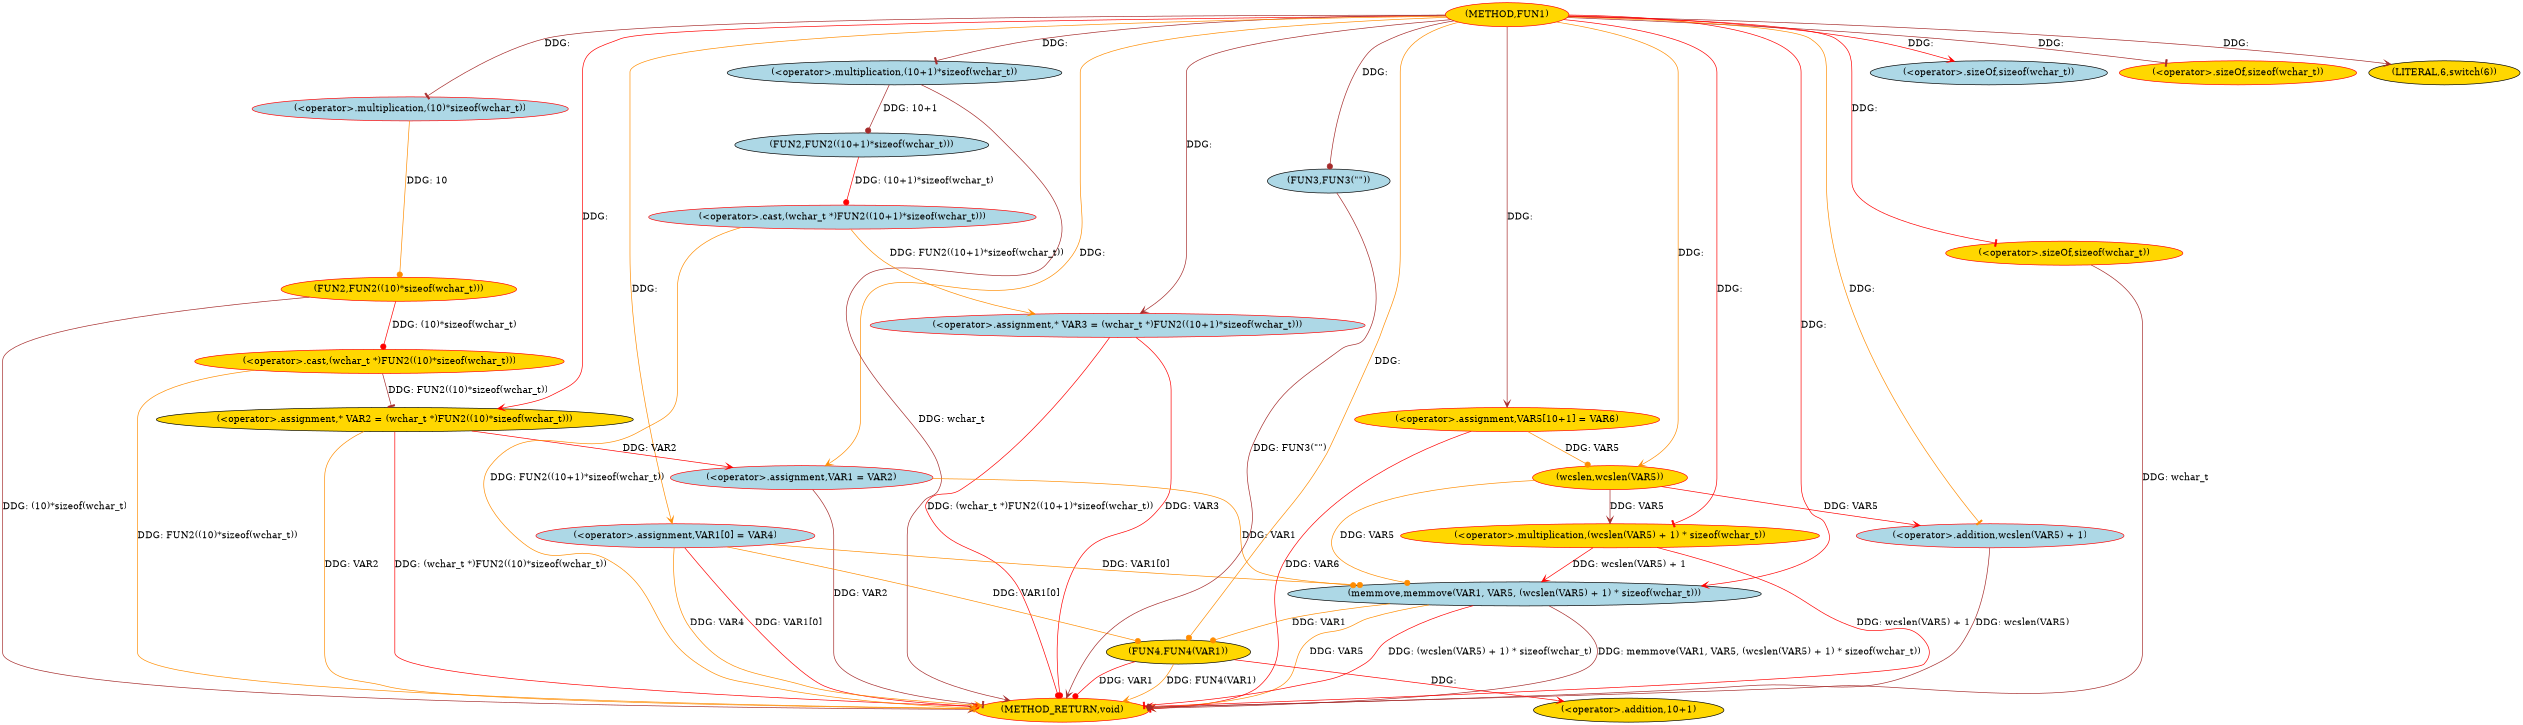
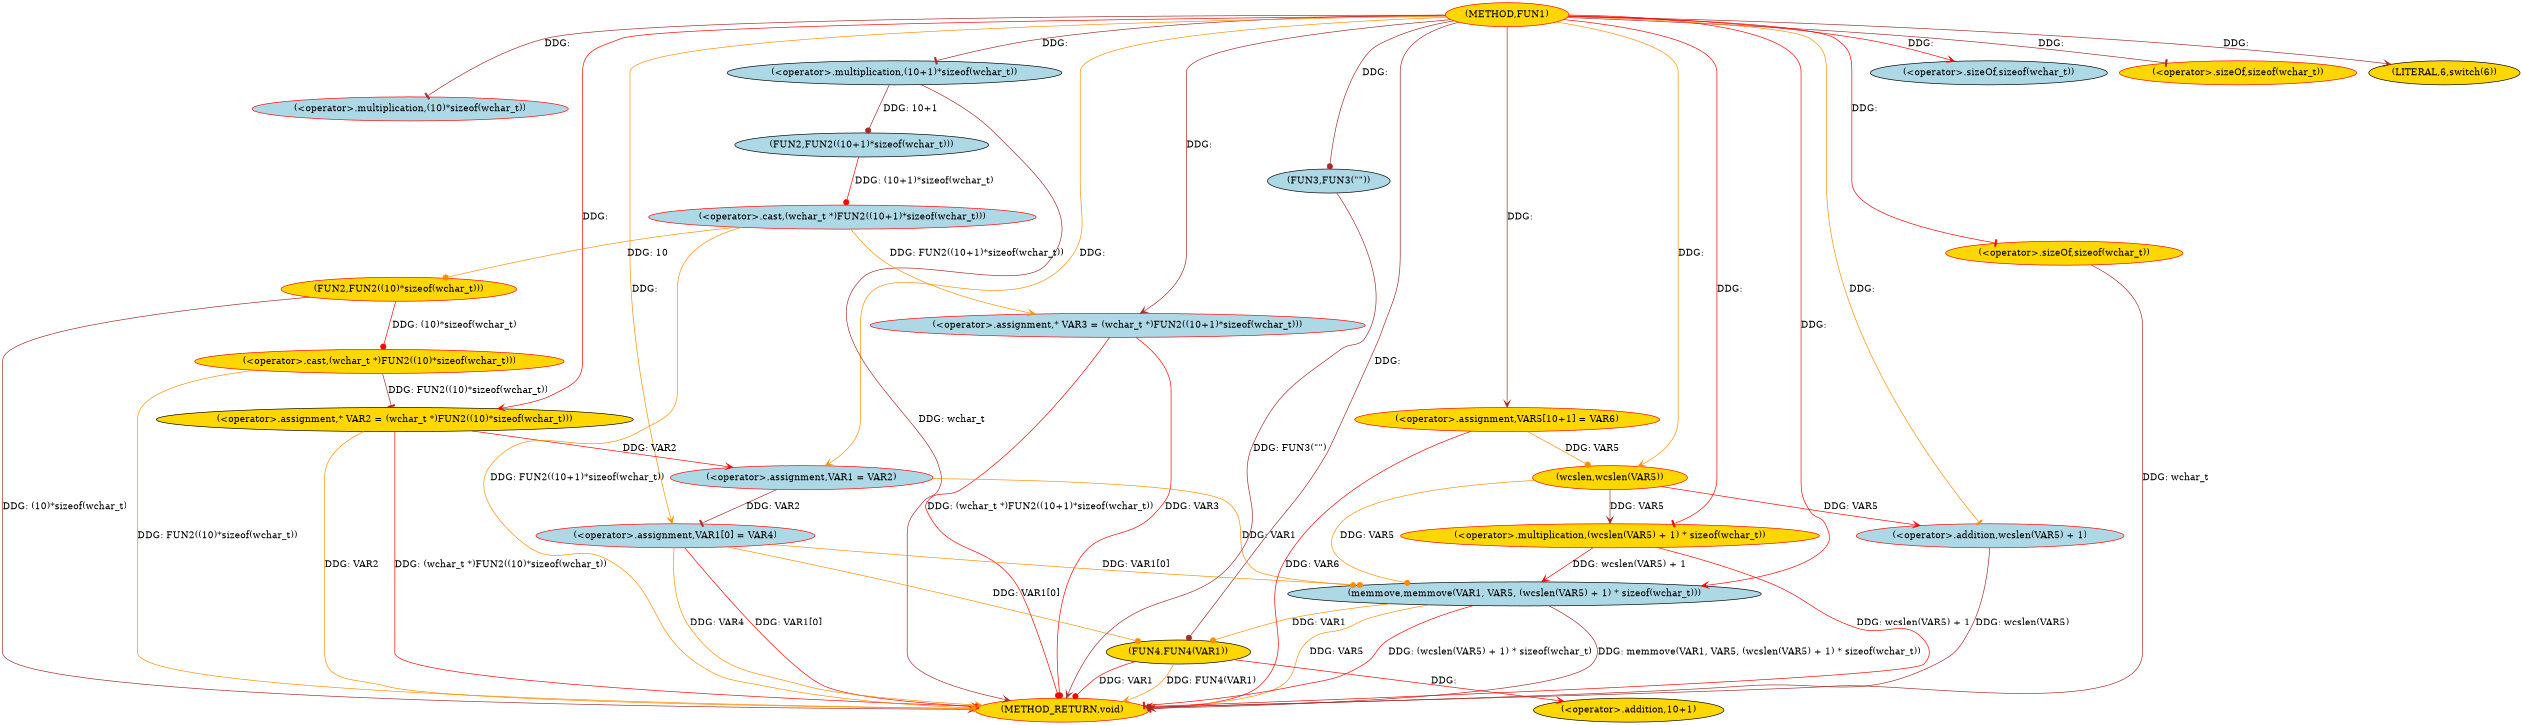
(405, 196) -> (592, 247)
(1379, 339) -> (1379, 339)
(834, 650) -> (740, 506)
